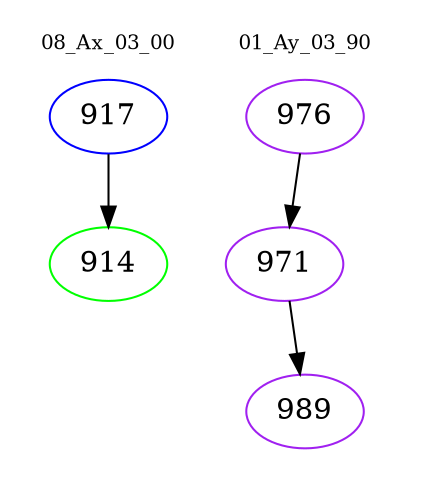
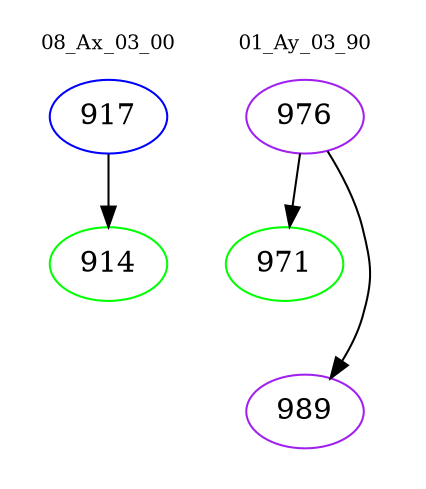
(285, 264) -> (285, 264)
(293, 327) -> (368, 255)
